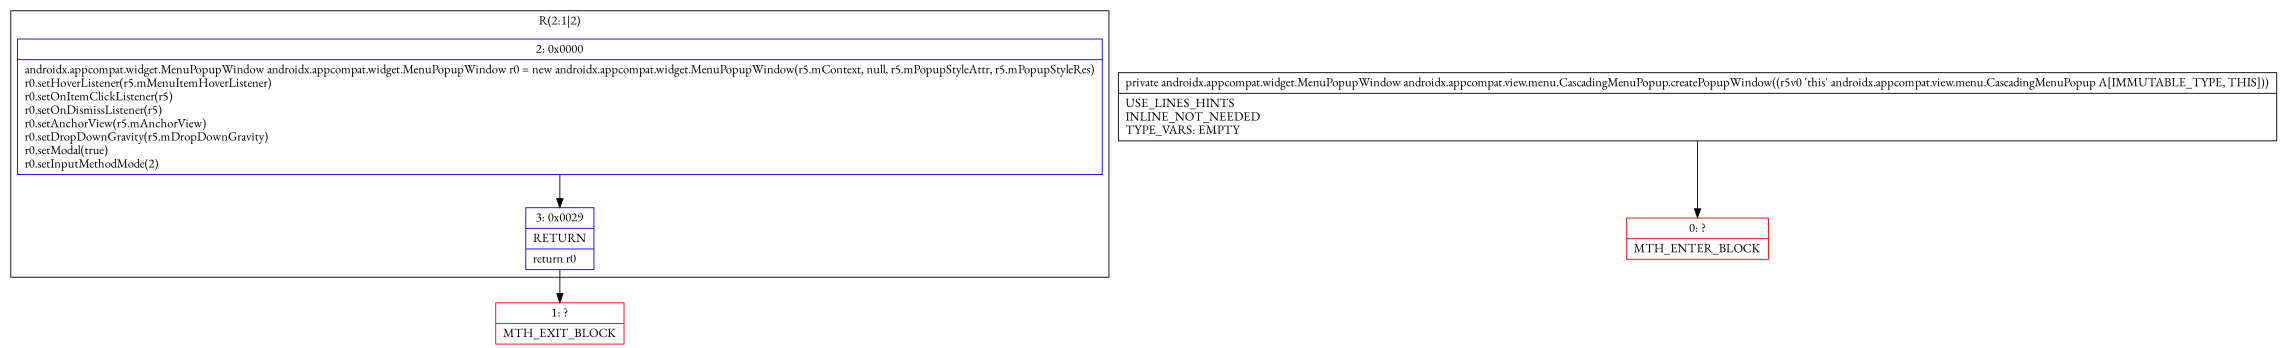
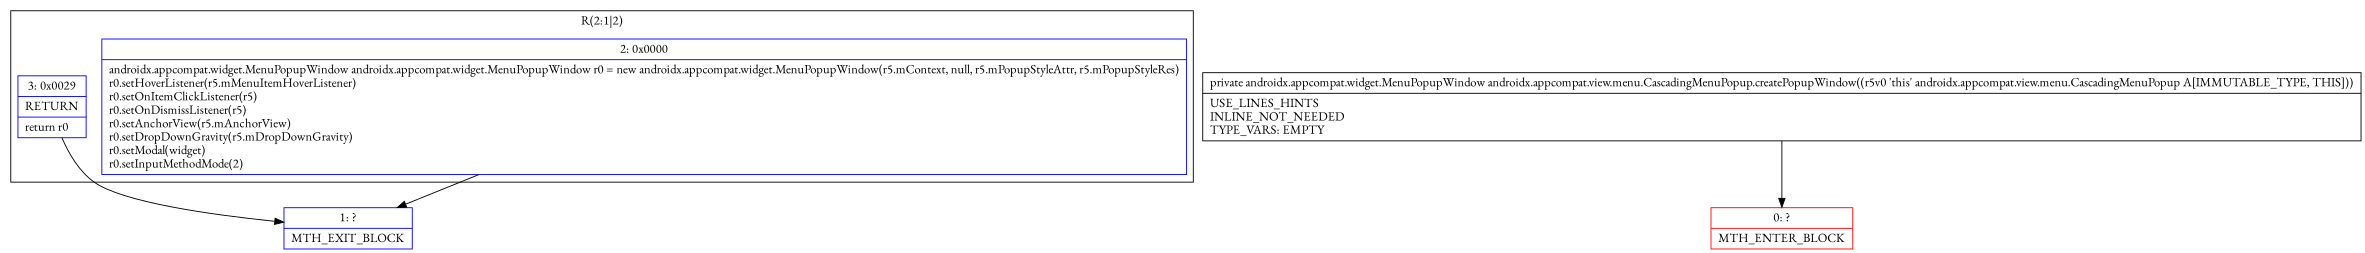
(67, 150) -> (157, 150)
(560, 187) -> (442, 189)
(560, 323) -> (348, 228)
